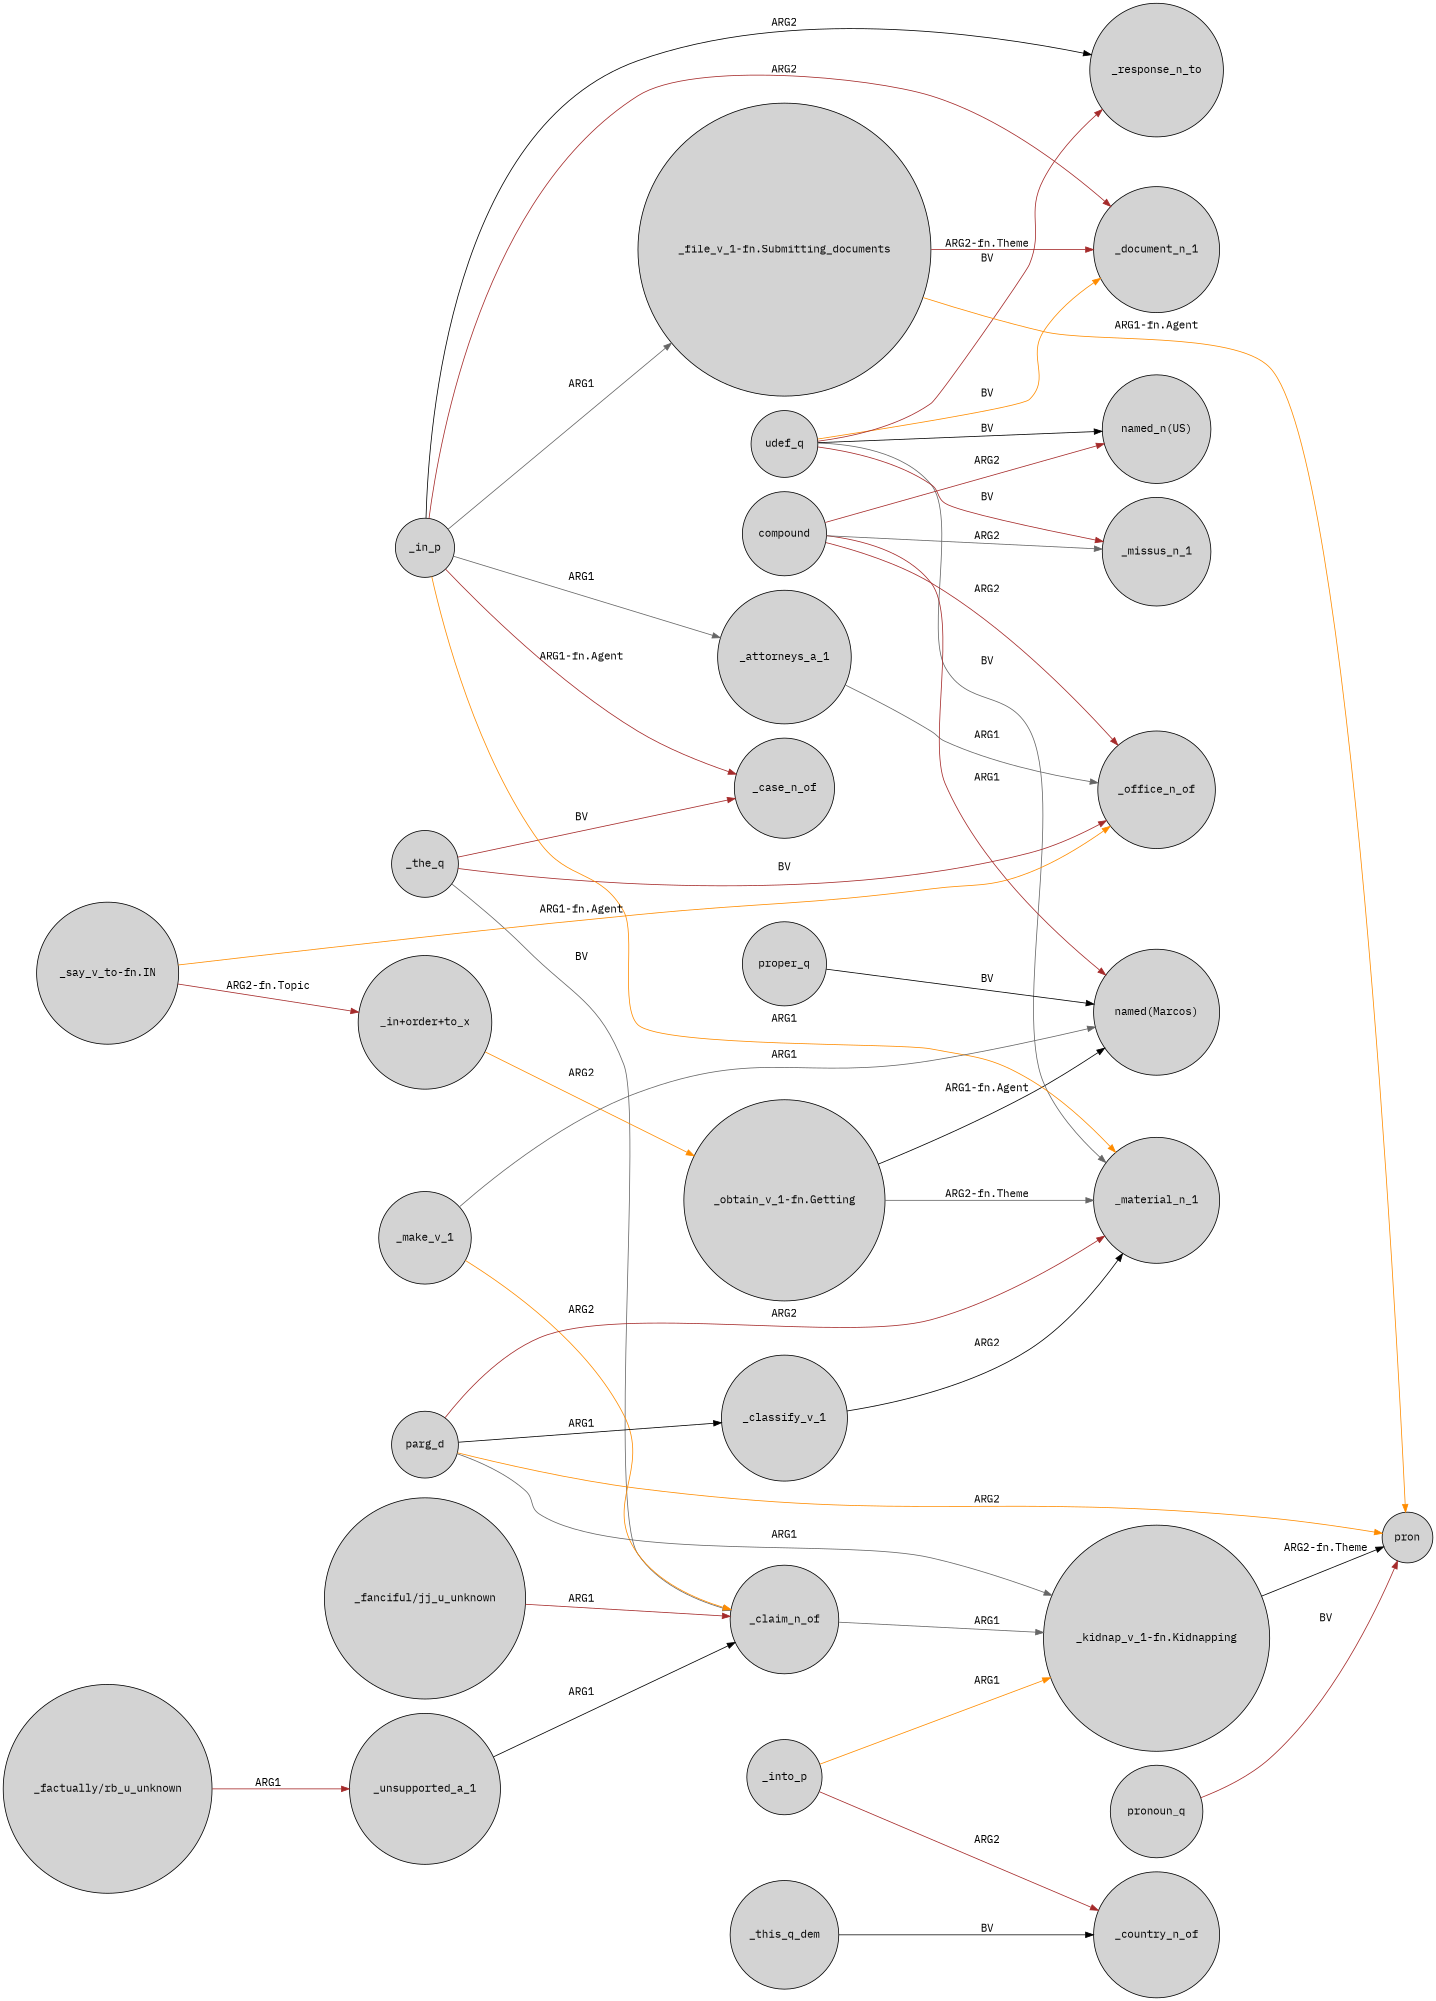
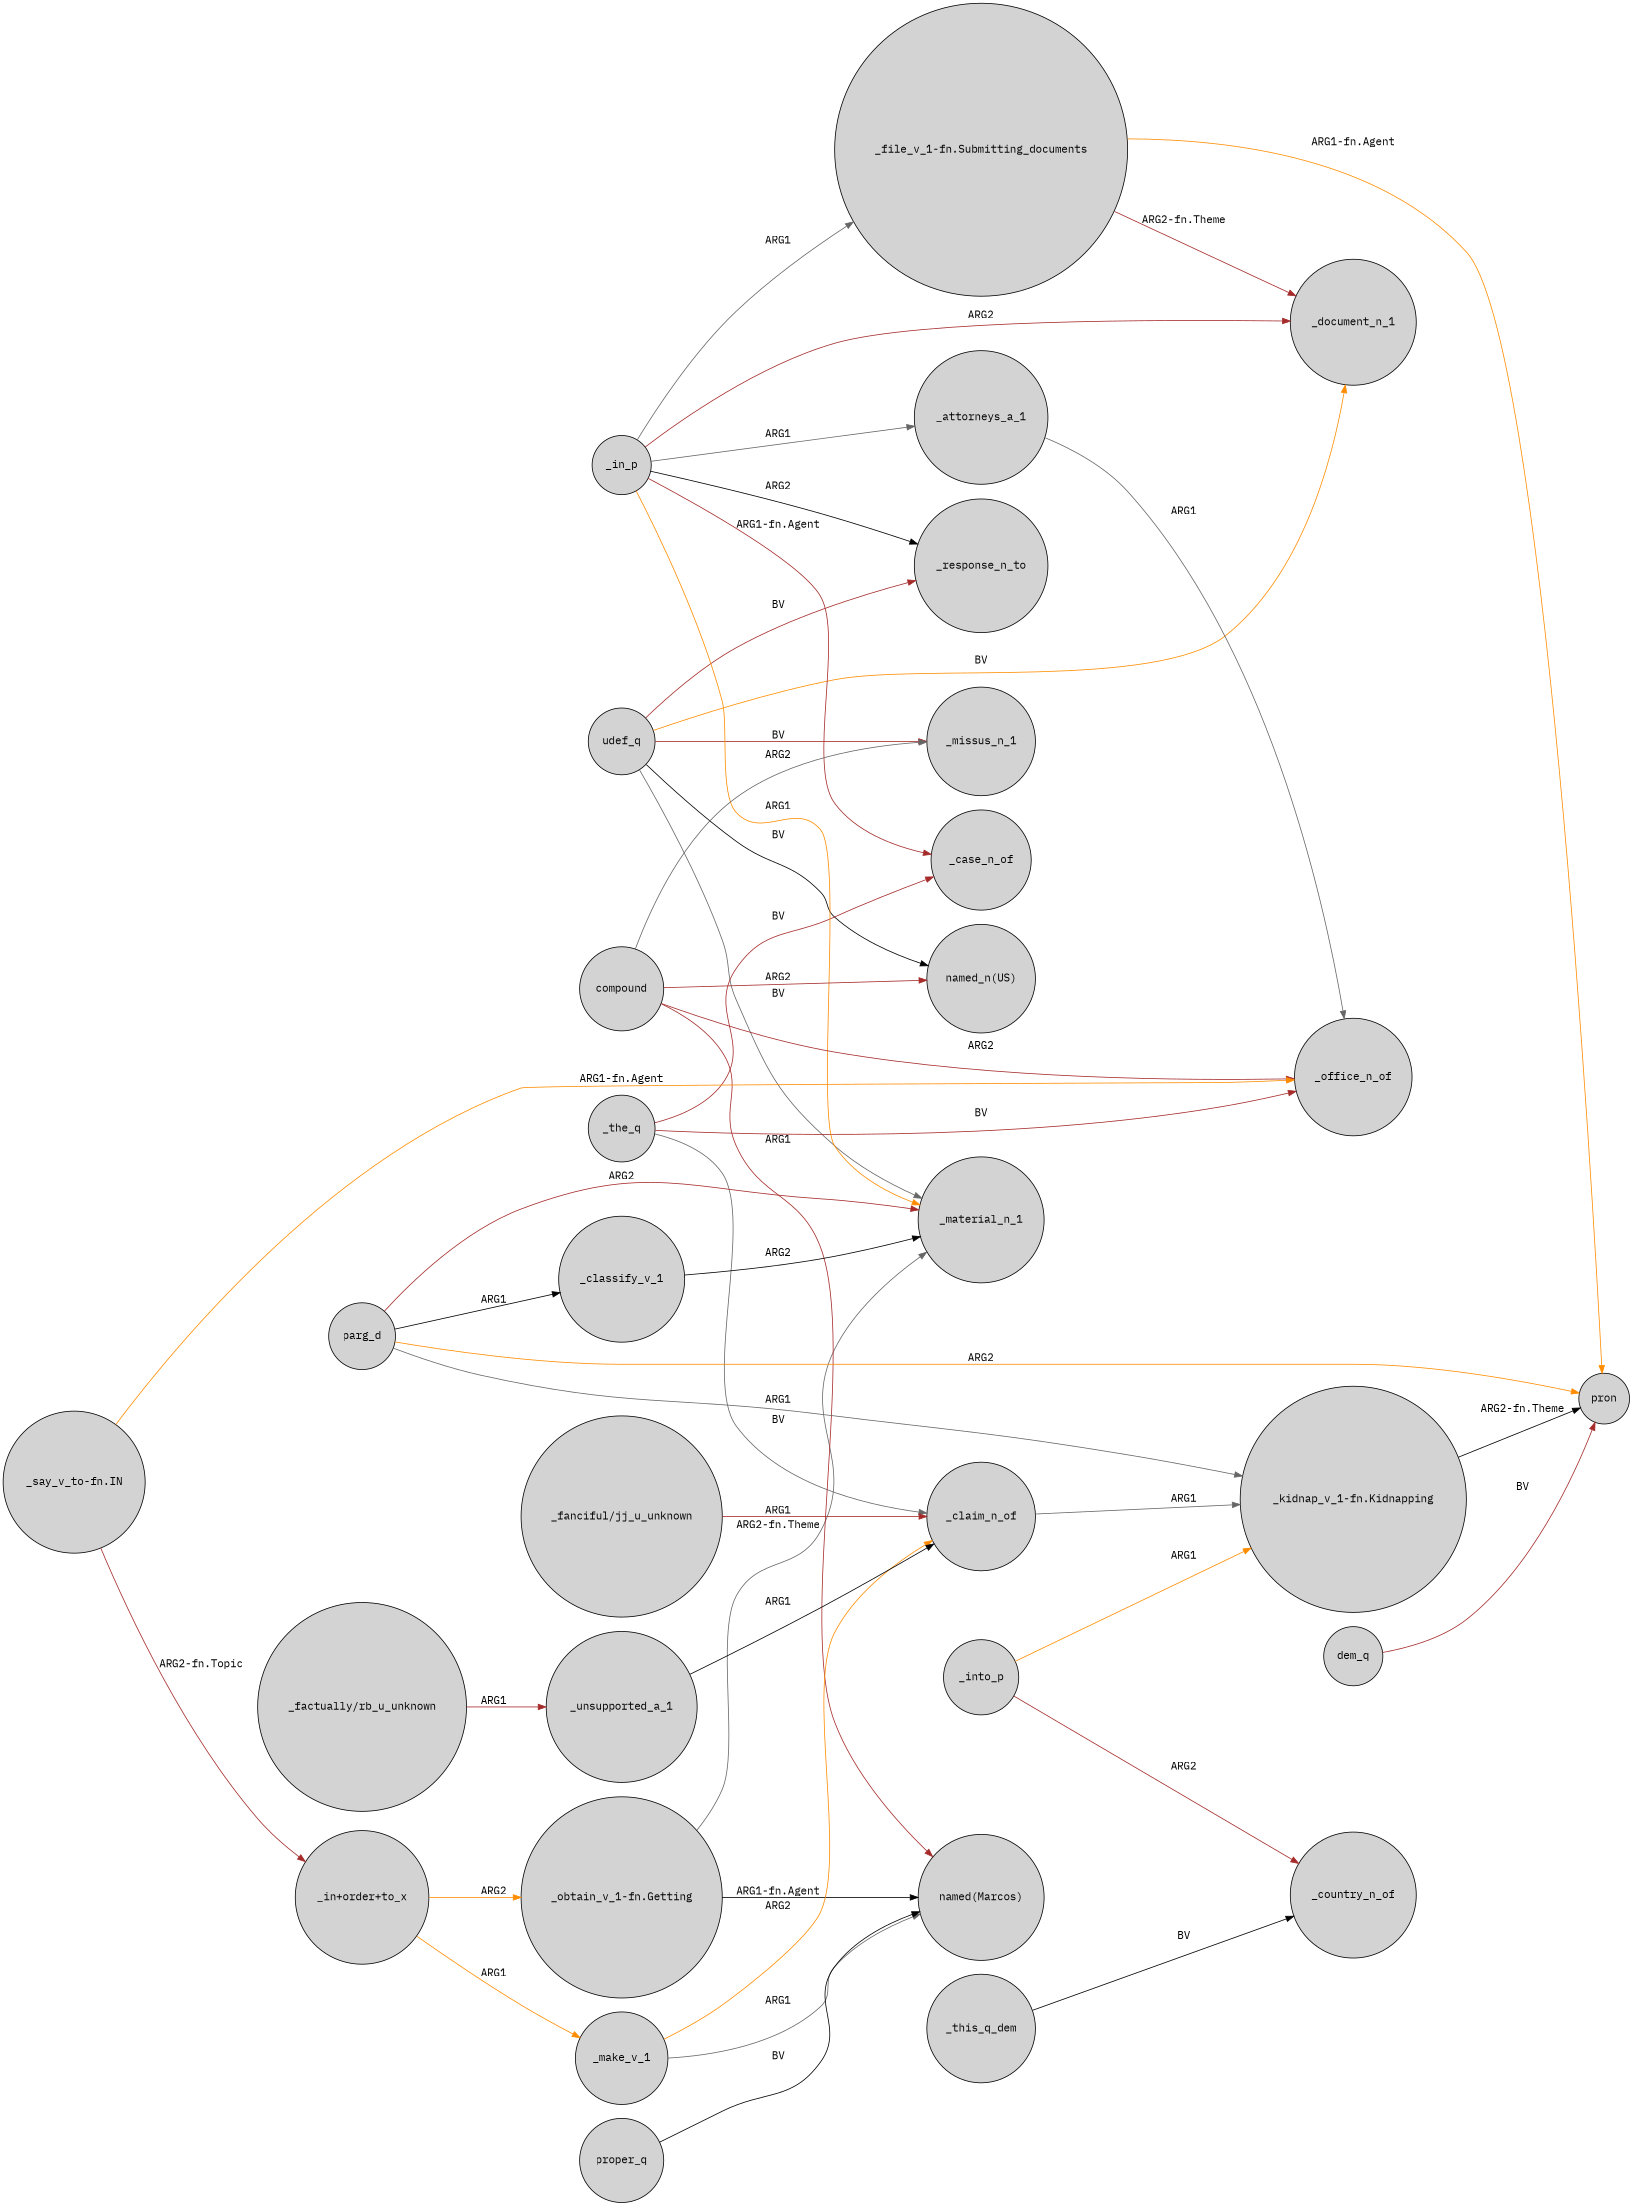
(1157, 1812) -> (1353, 1656)
none -> (493, 1988)
